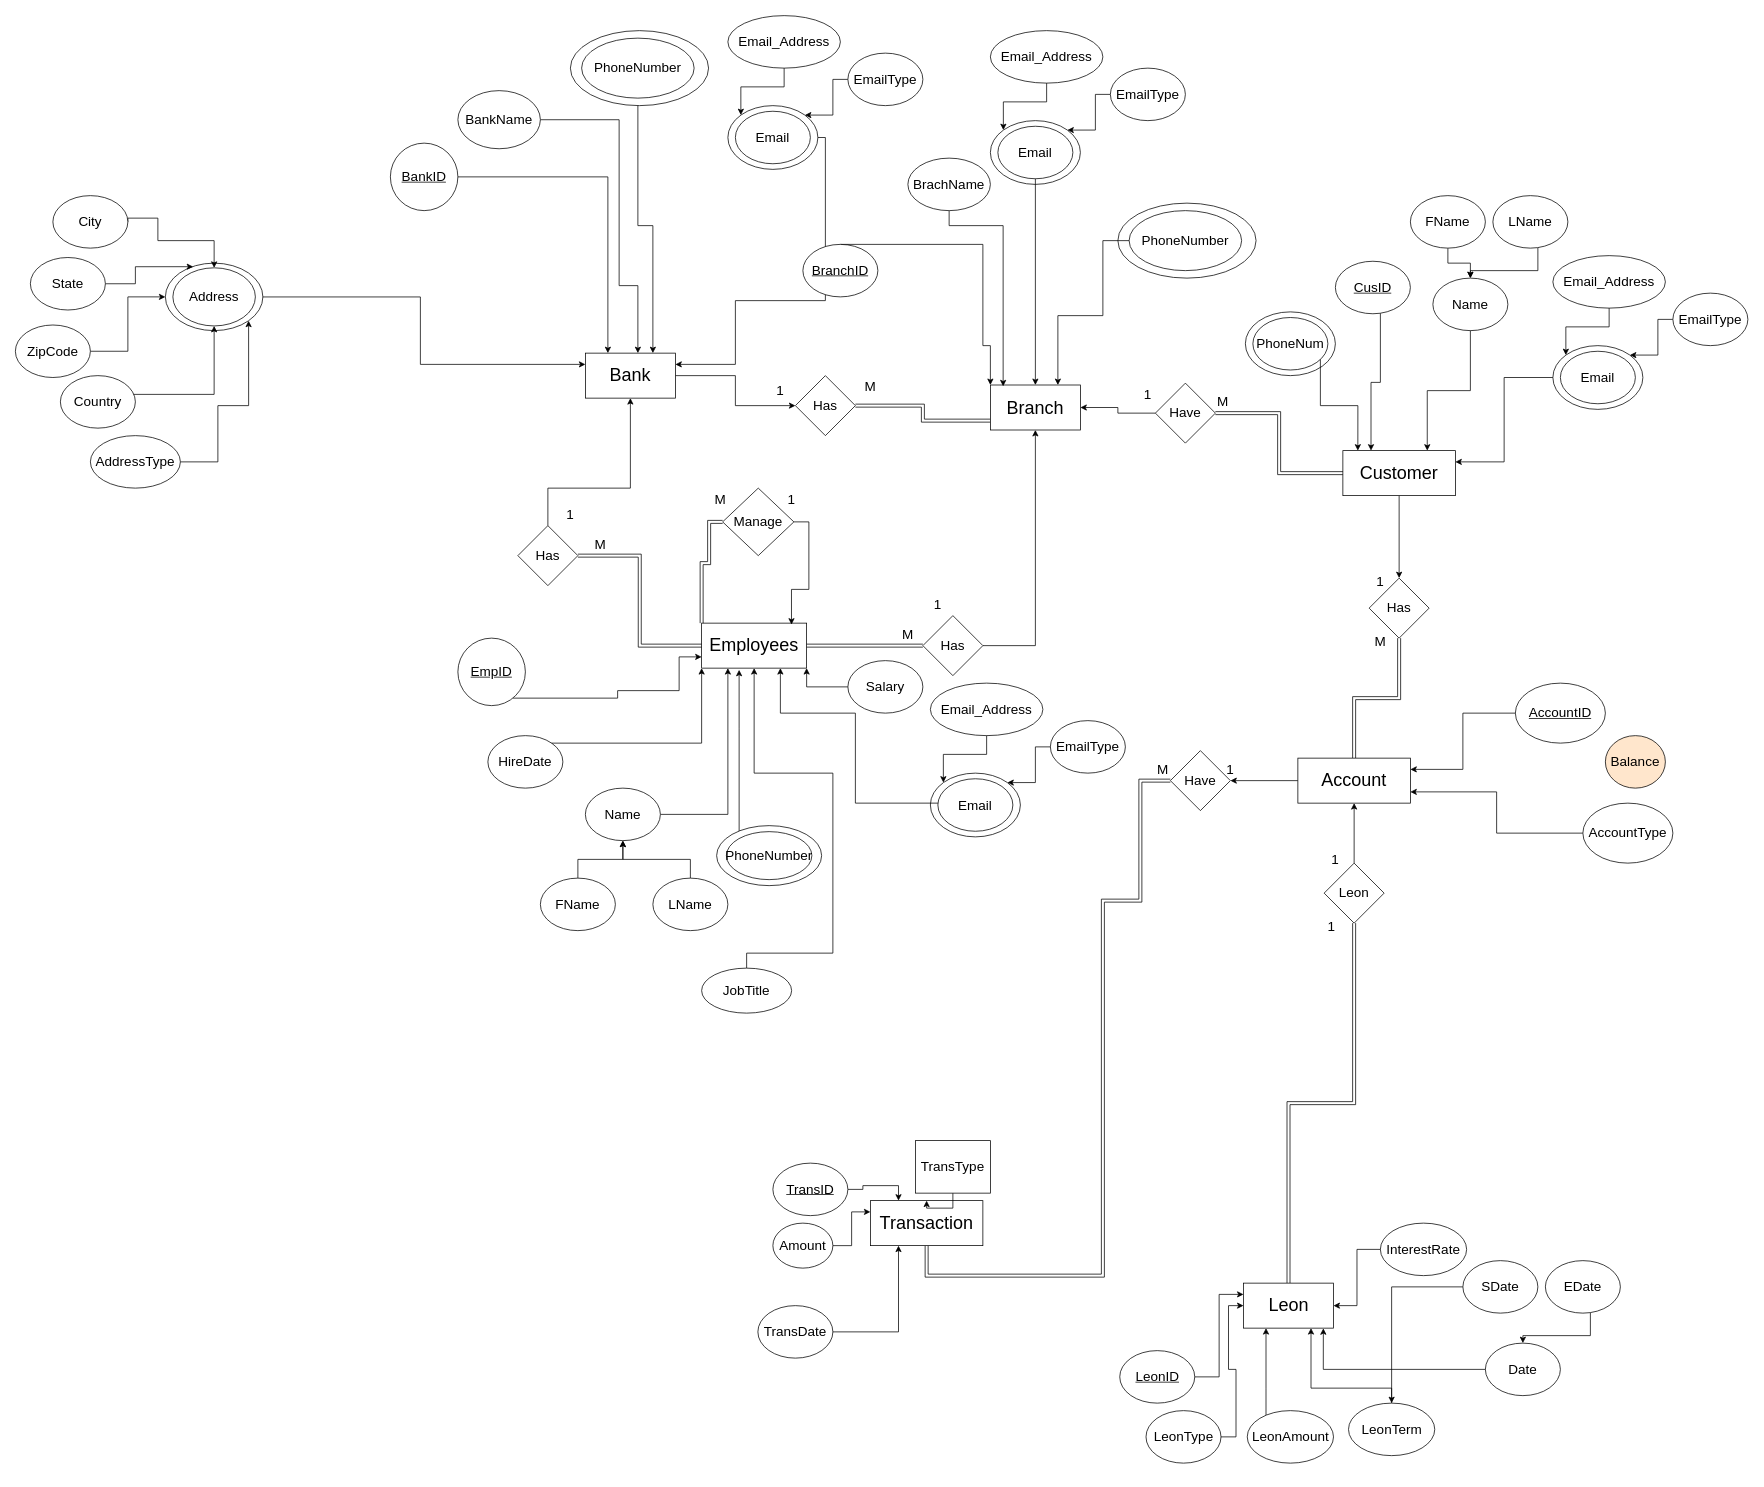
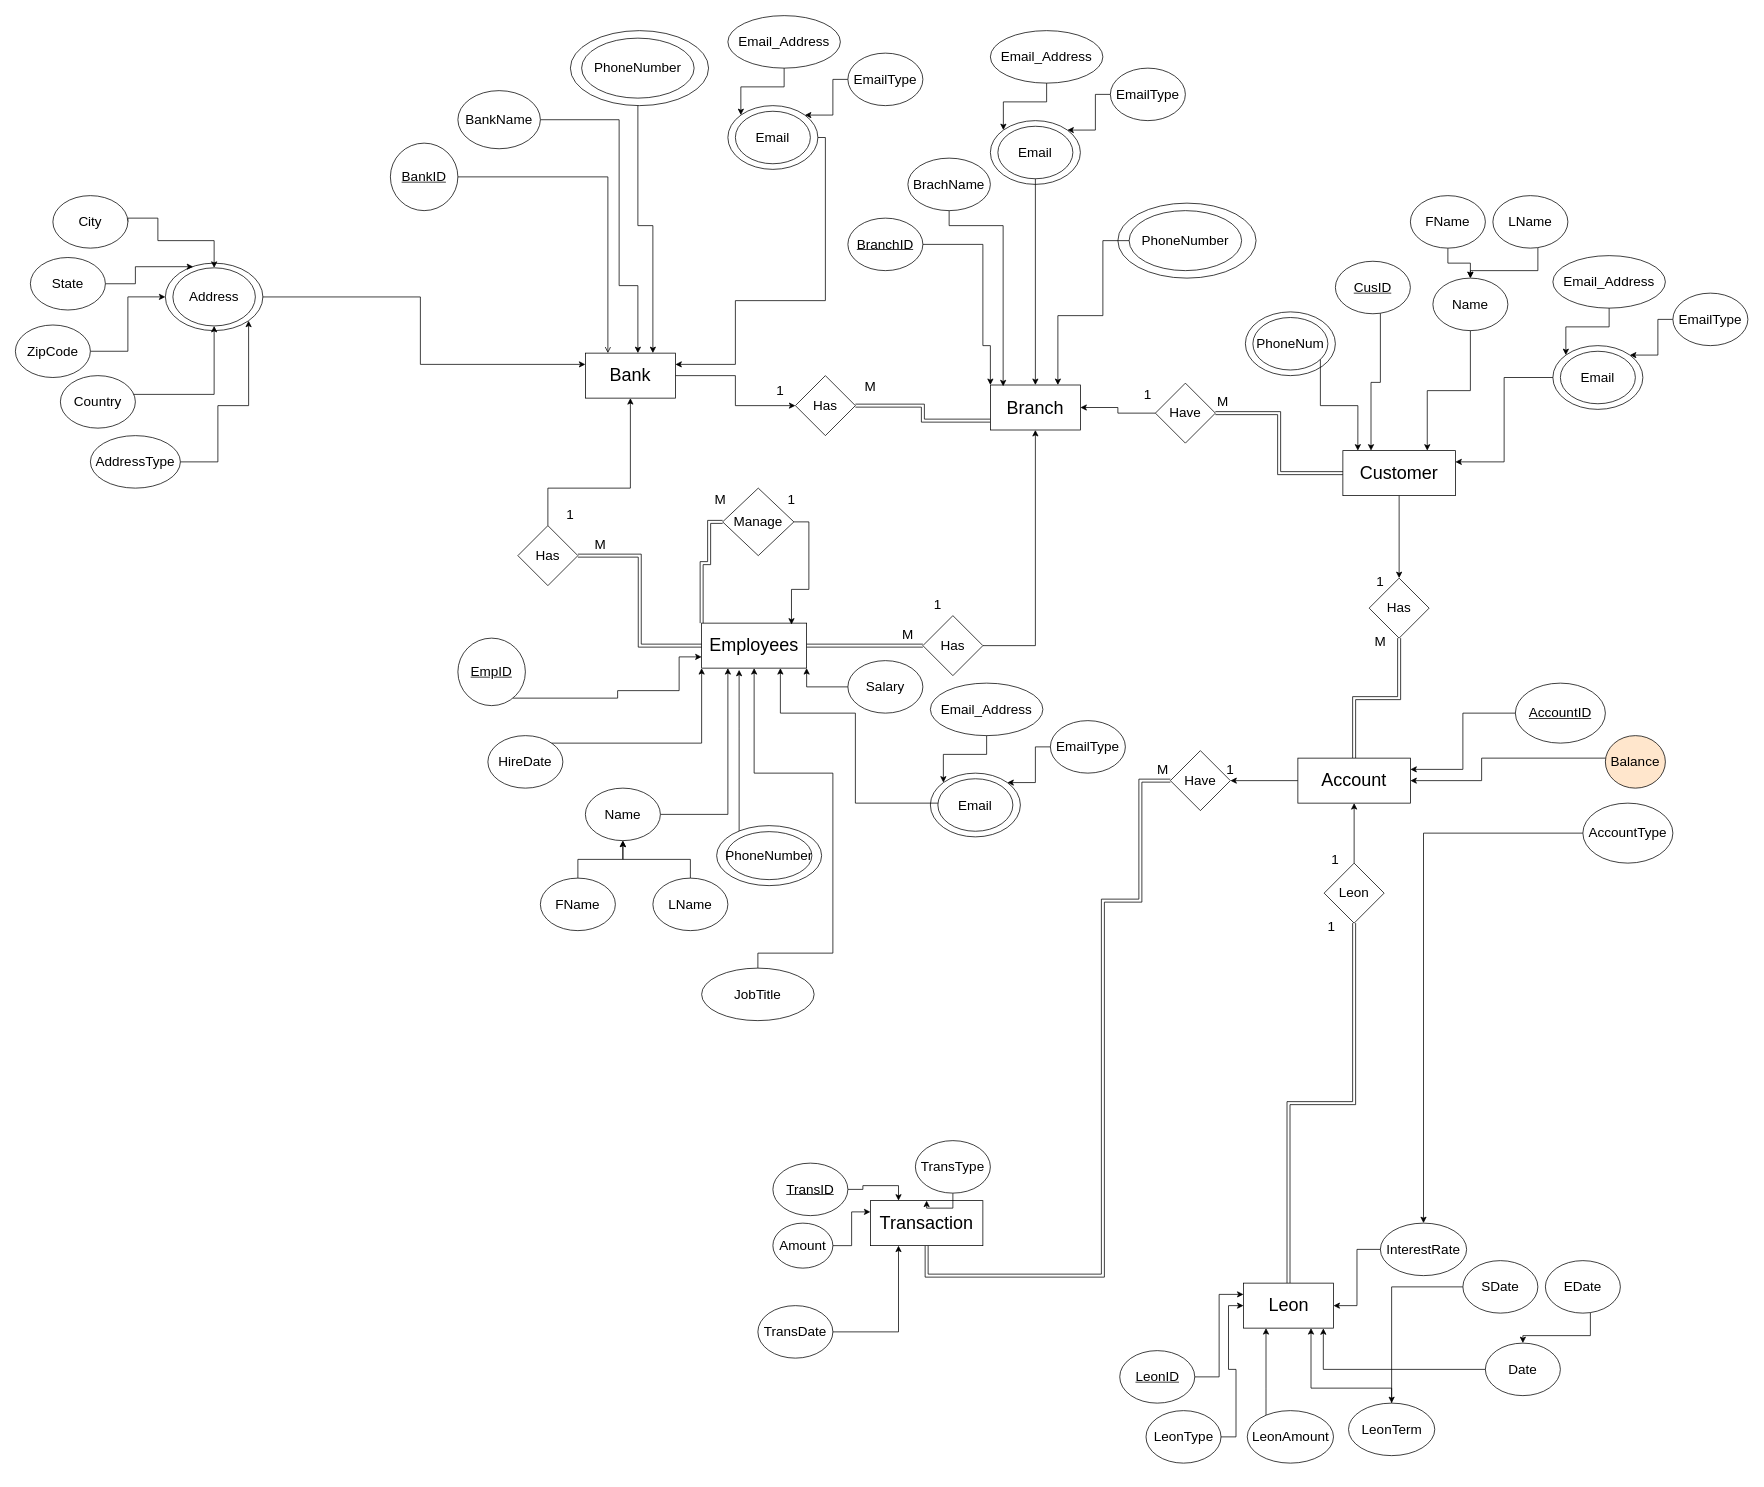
(840, 270) -> (885, 244)
(608, 346) -> (608, 348)
none -> (1460, 780)
(1497, 812) -> (1424, 1025)
(747, 990) -> (758, 994)
(953, 1167) -> (953, 1167)
